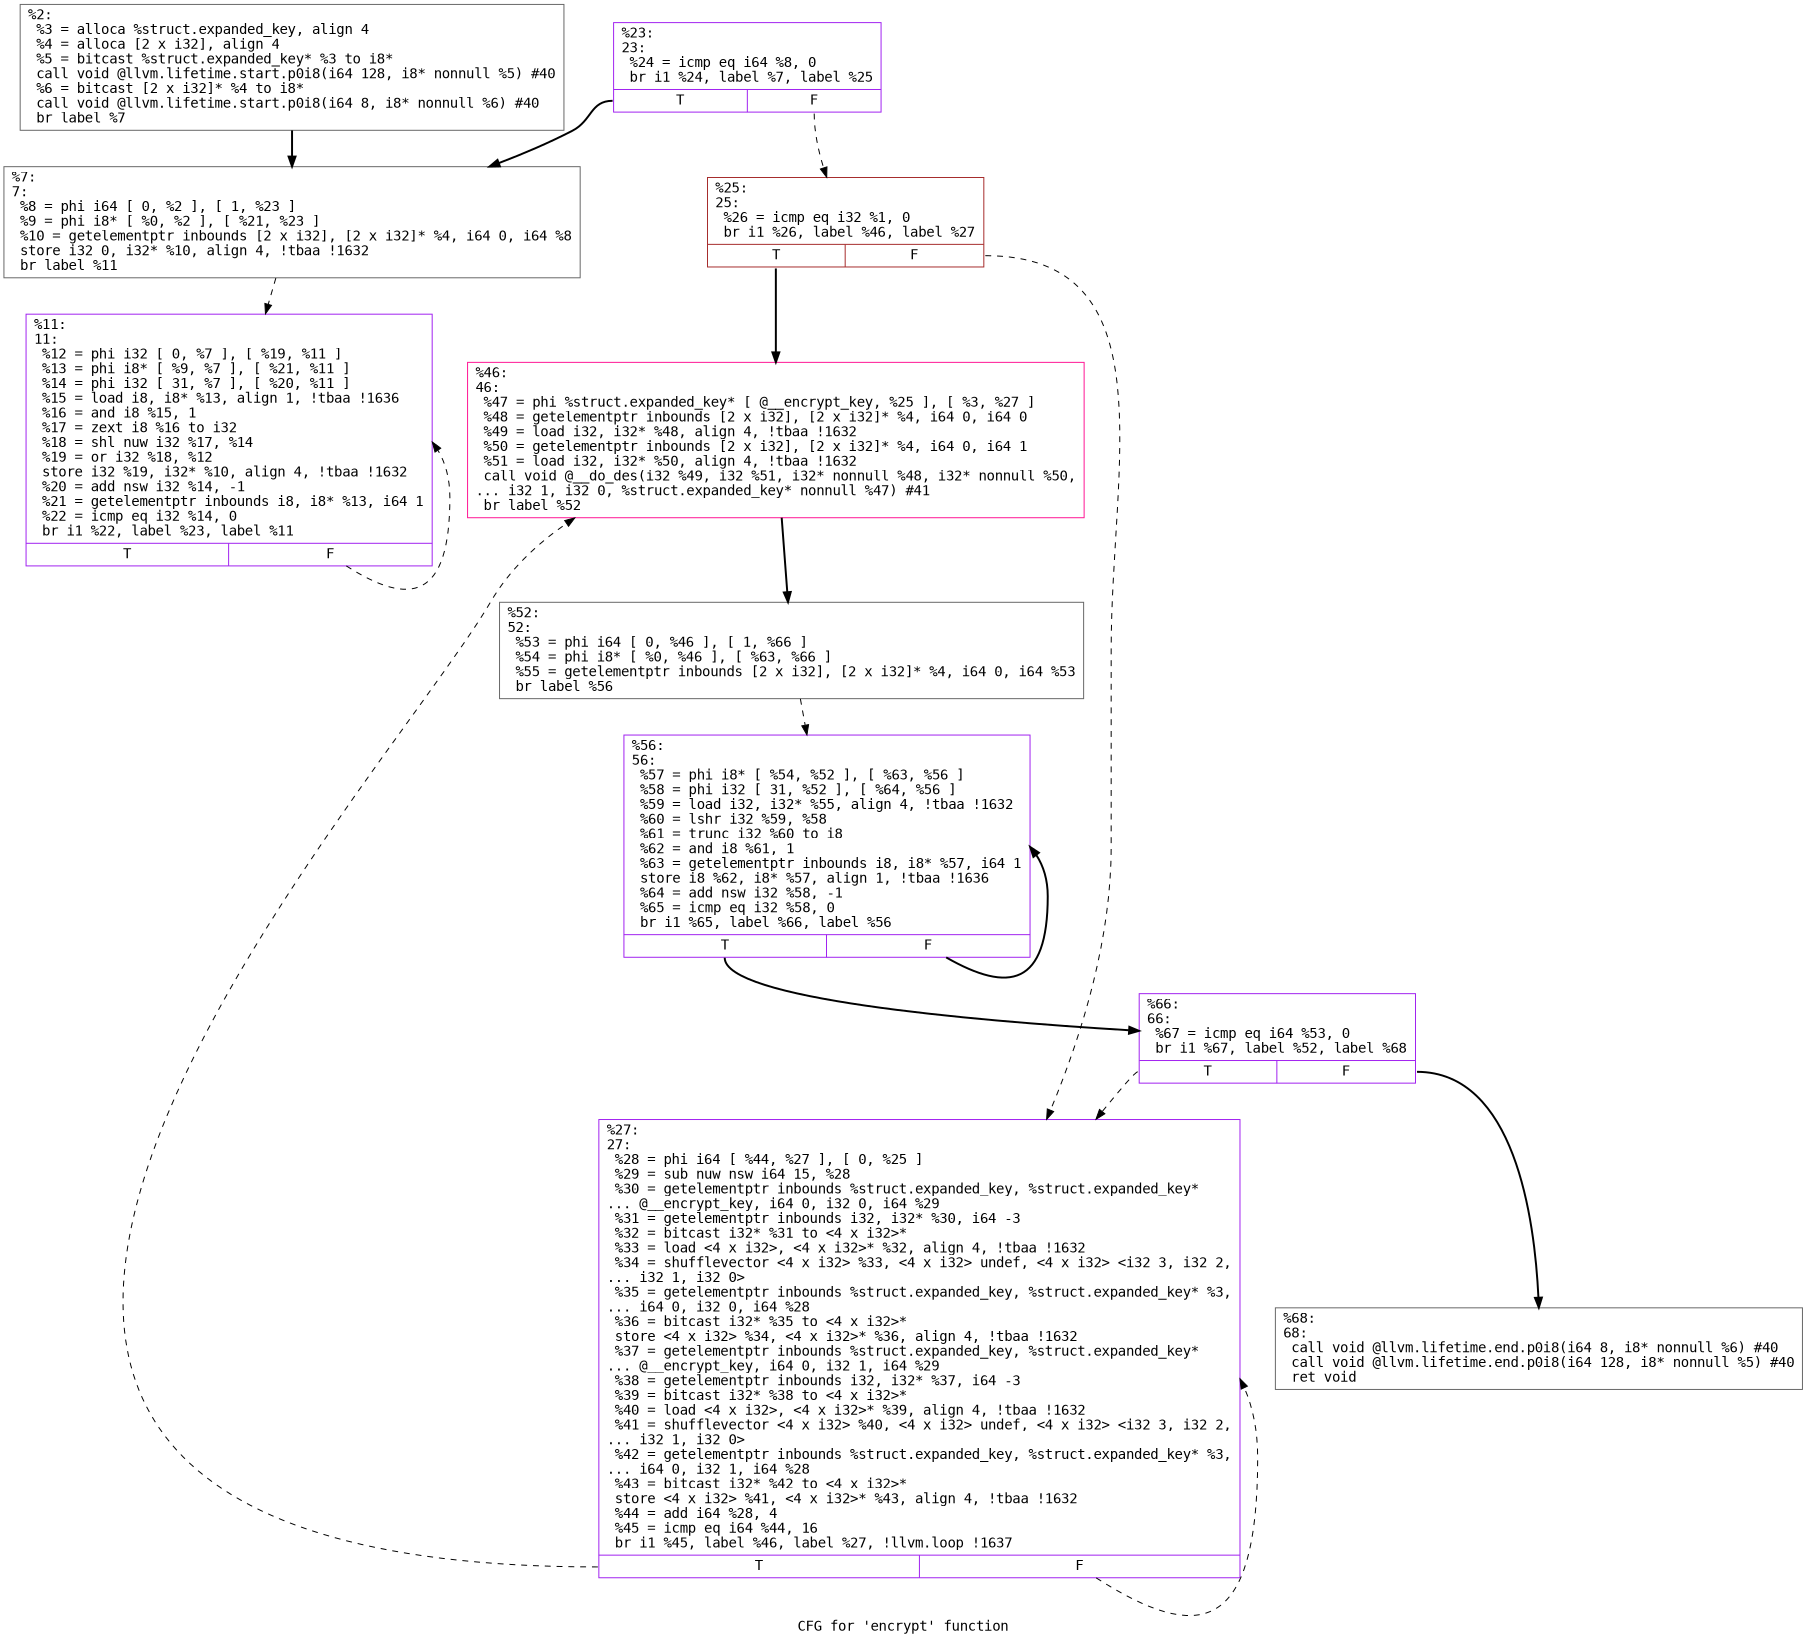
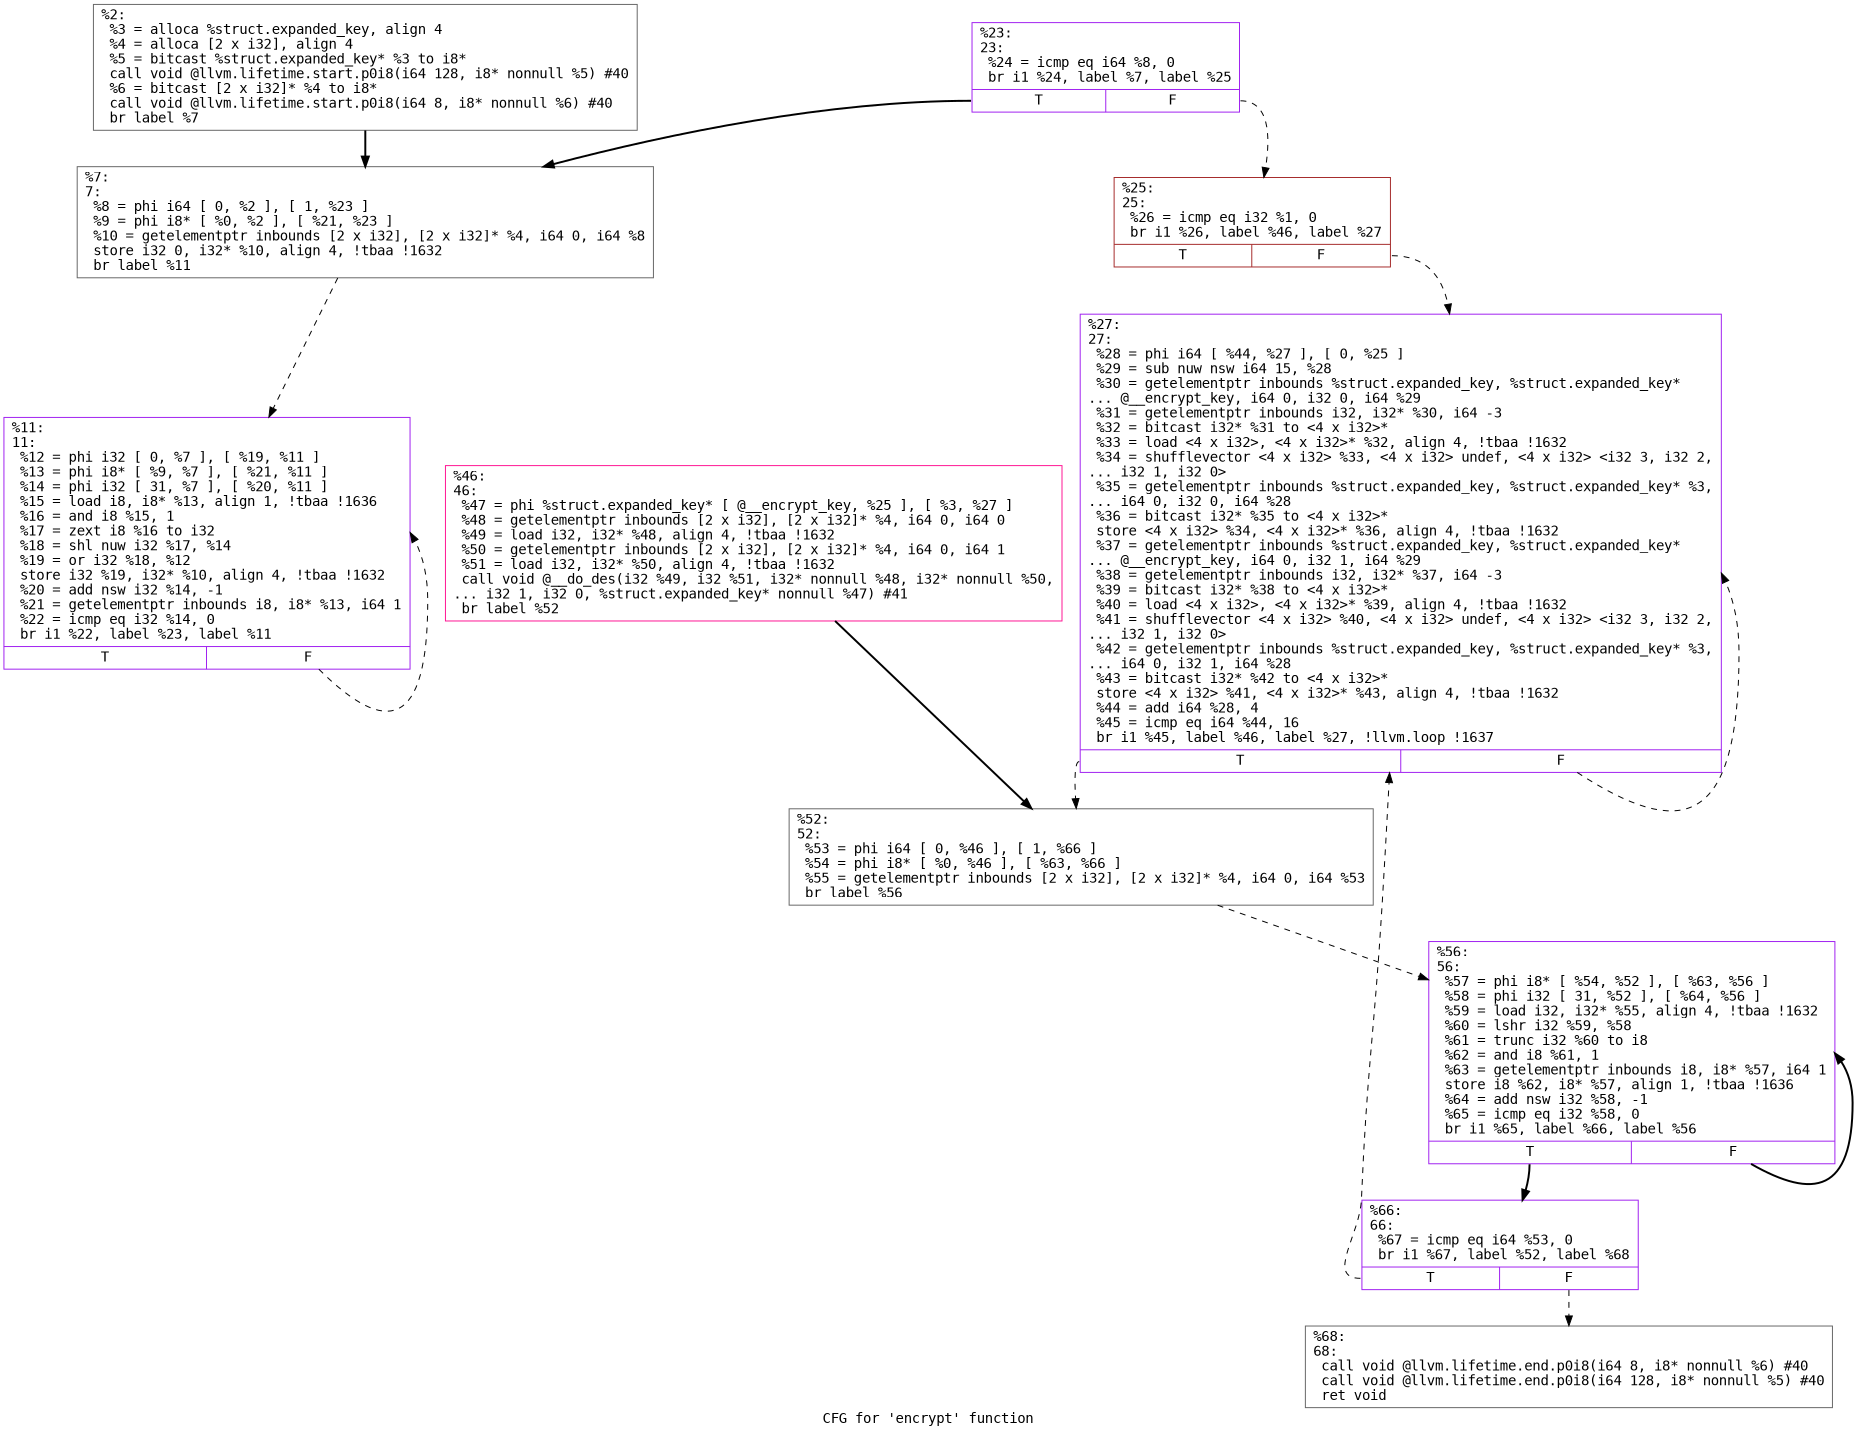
(776, 310) -> none
(153, 1152) -> (1075, 779)
(1514, 1160) -> (1569, 1303)
